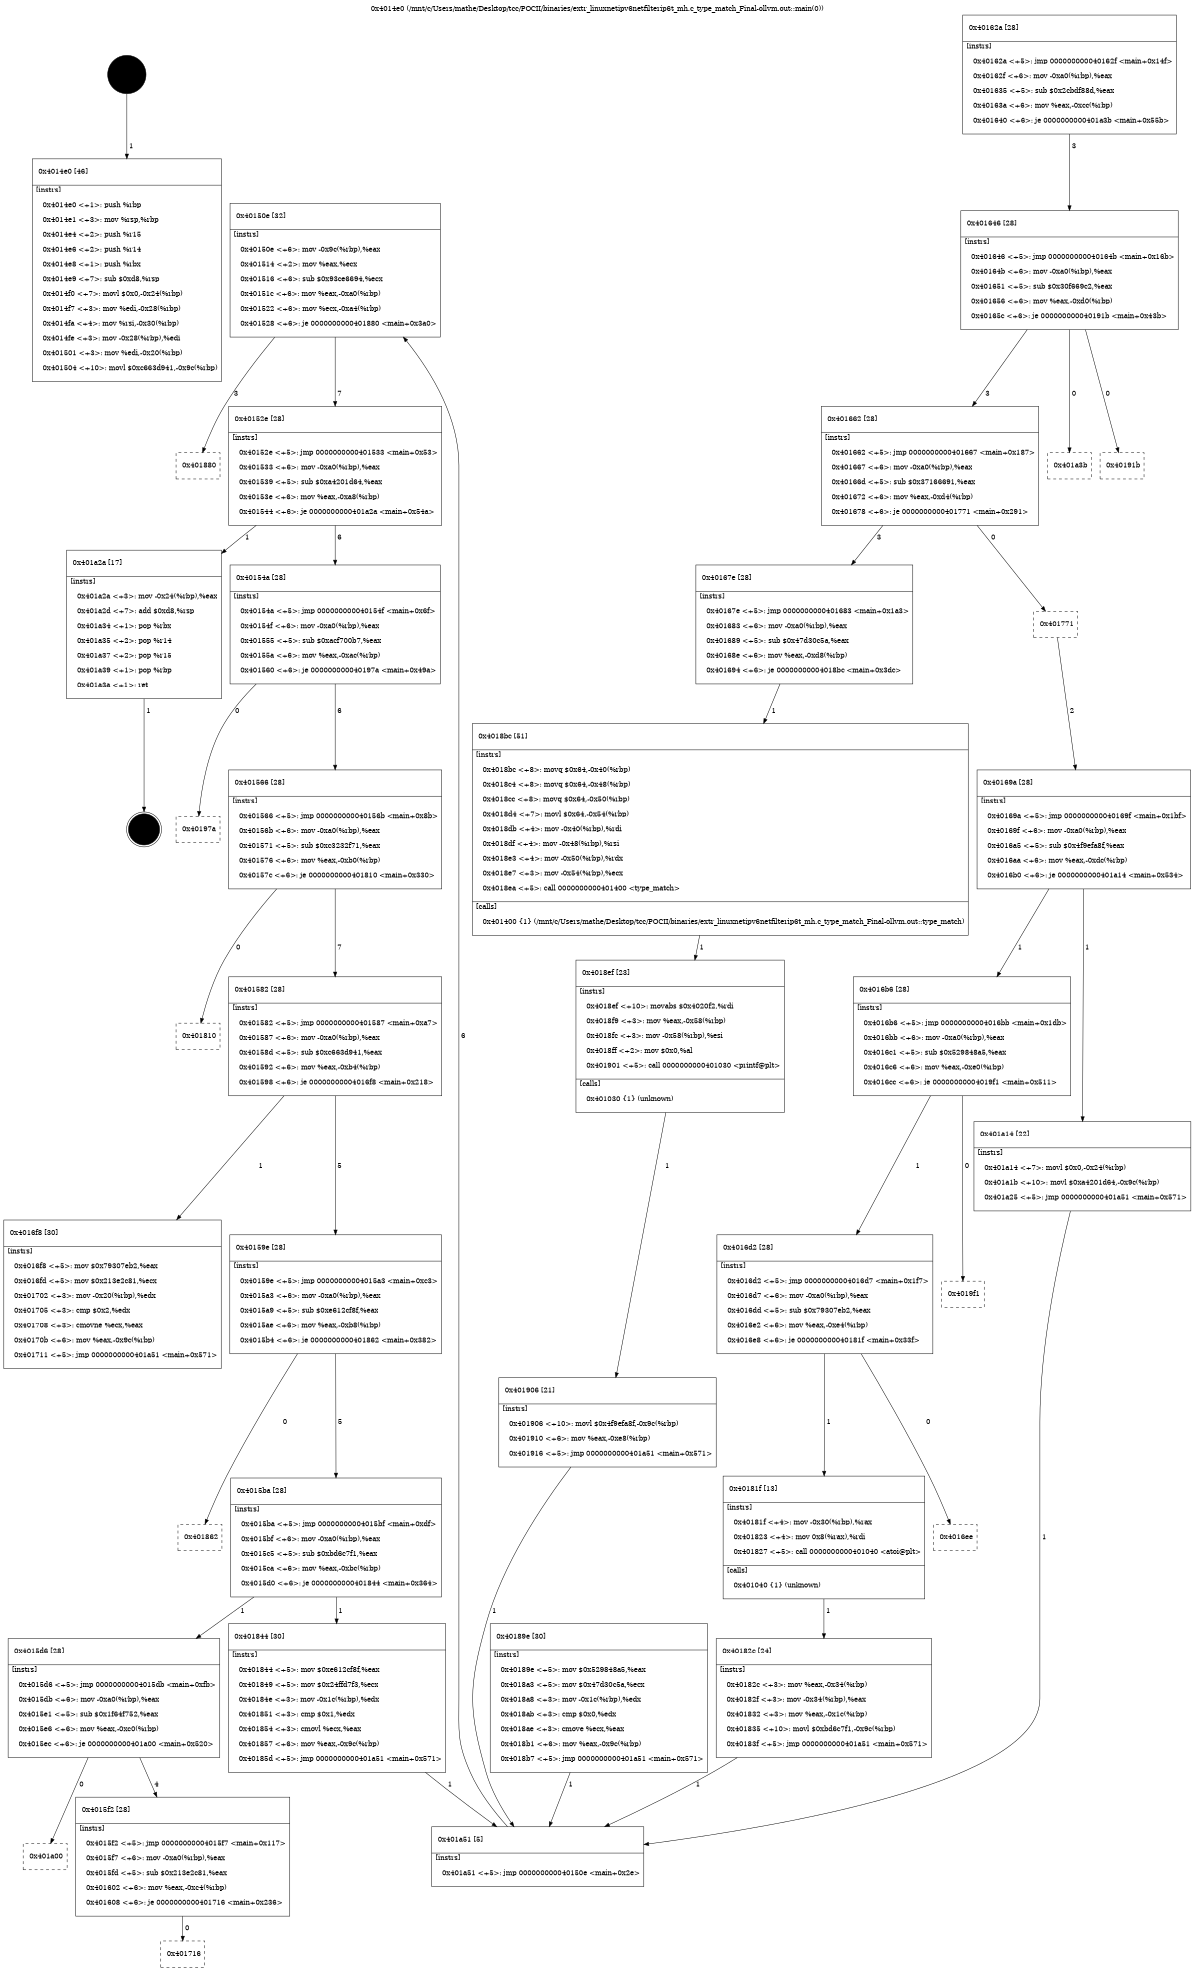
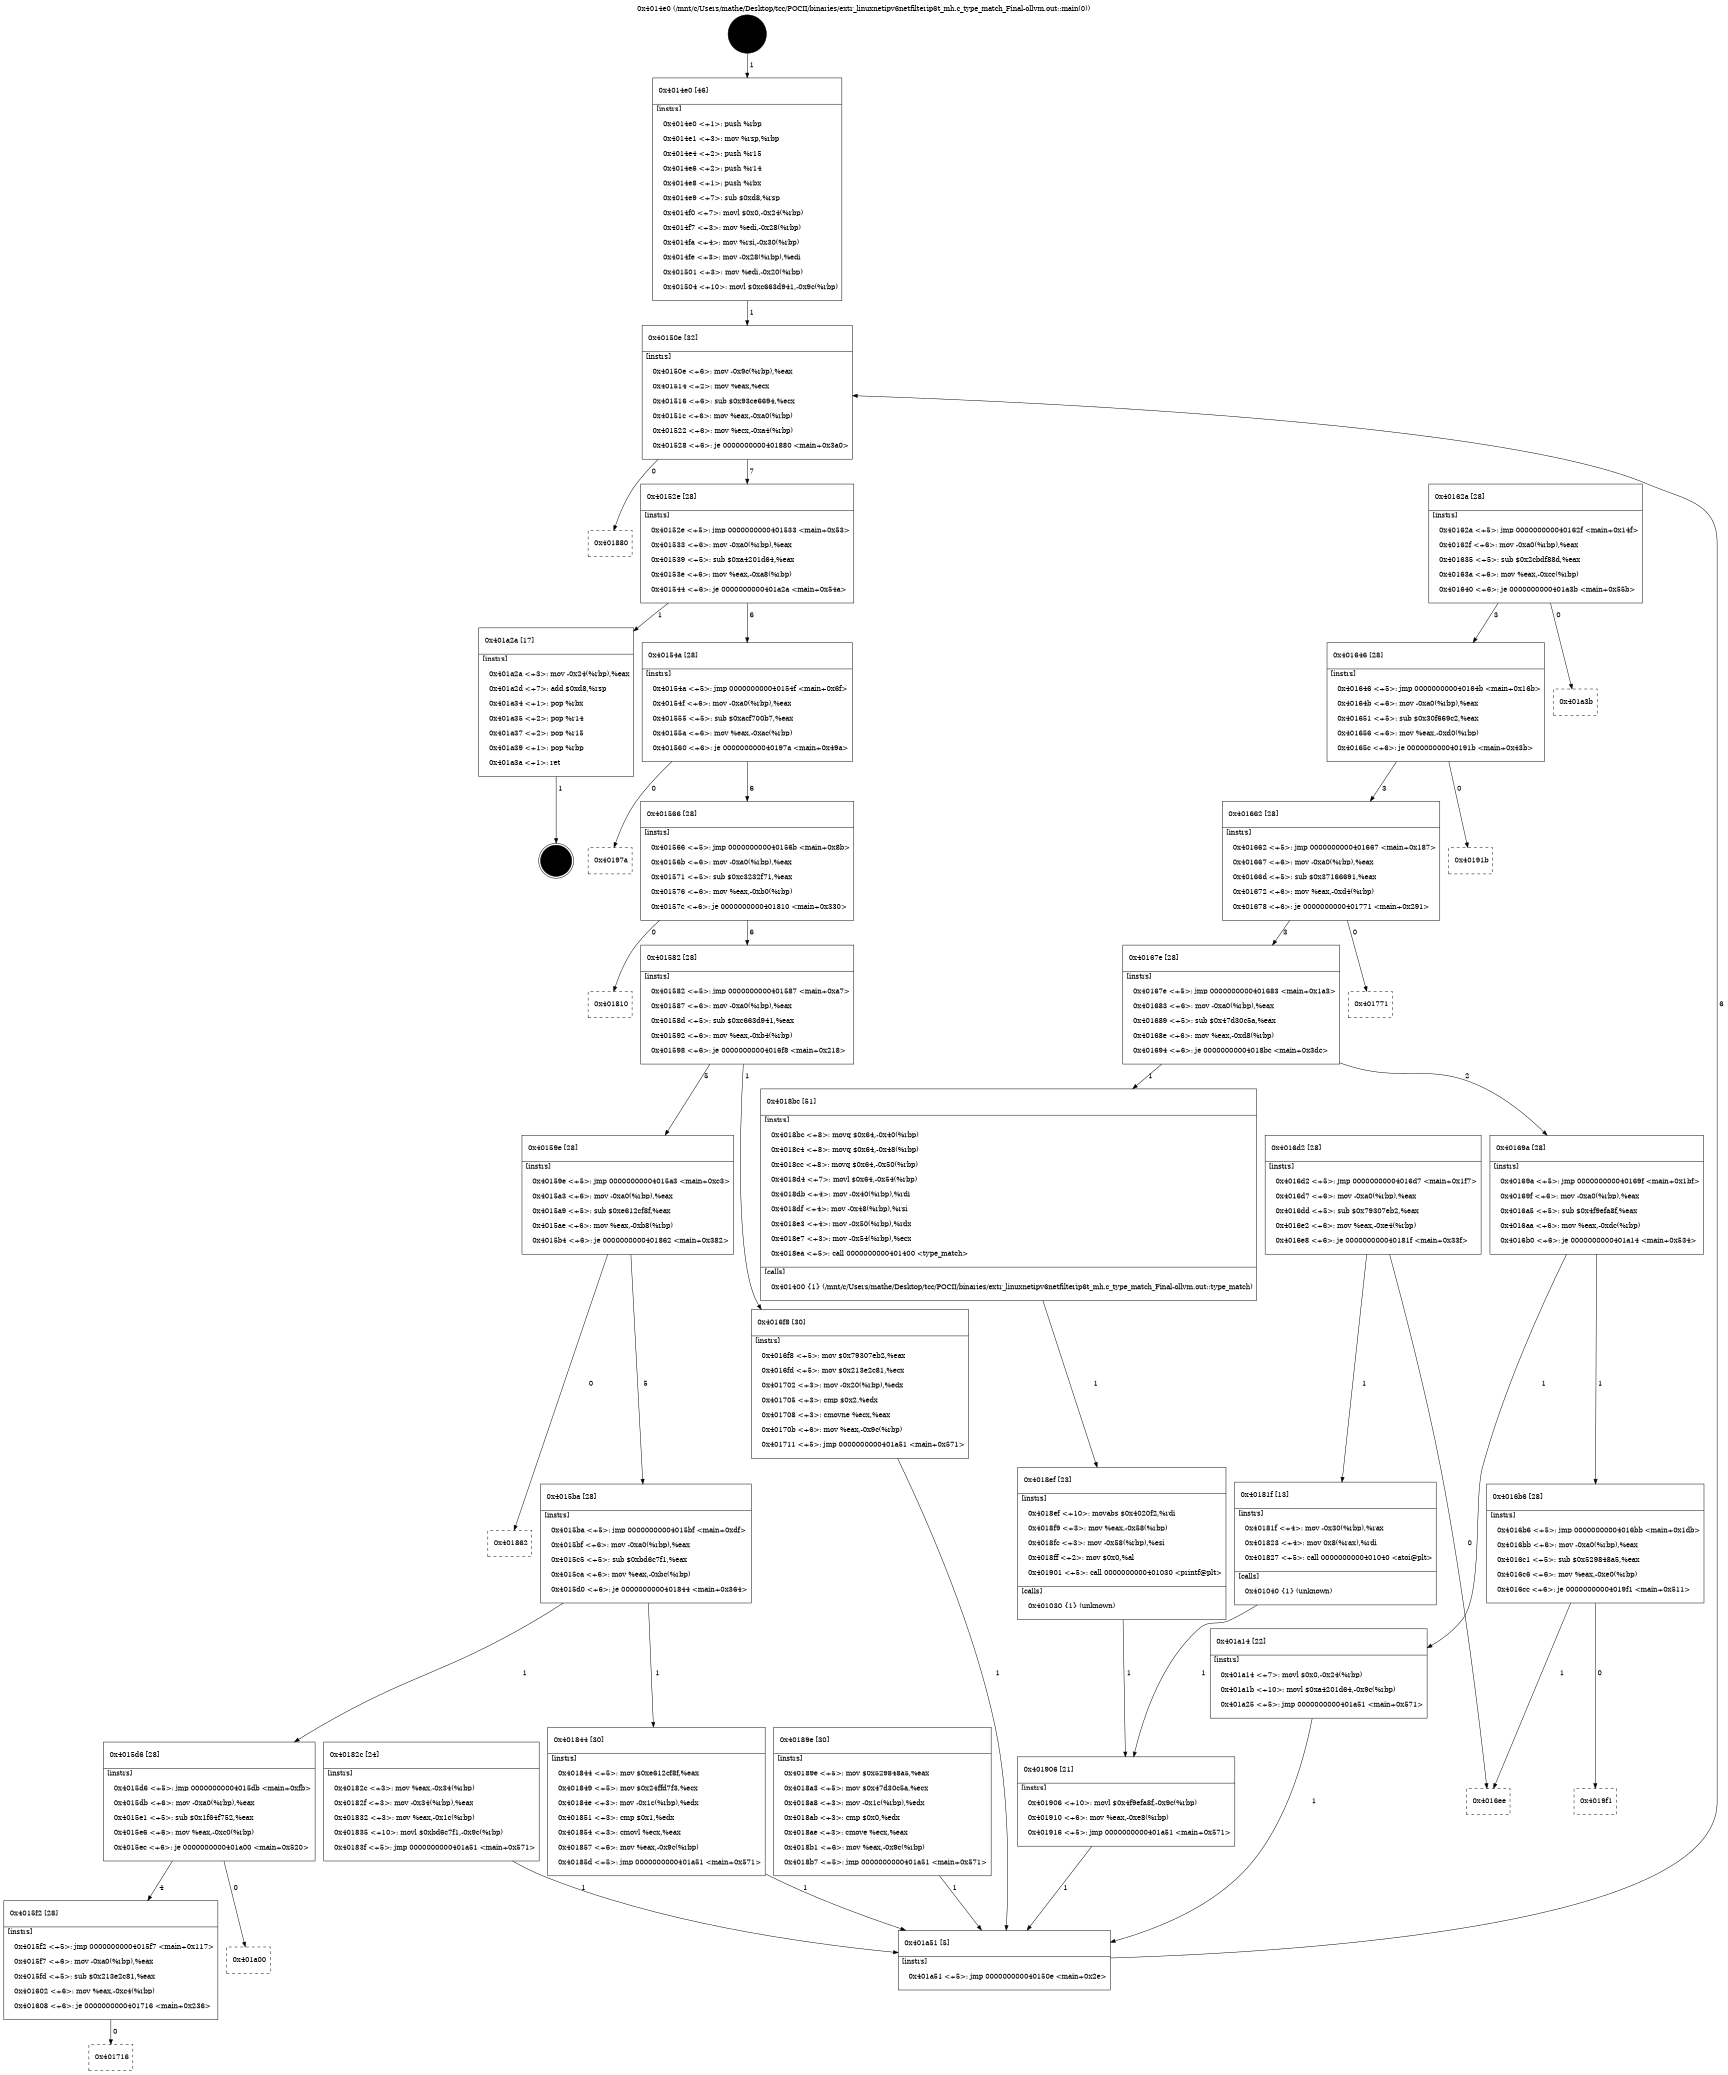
none -> (747, 311)
(1070, 389) -> (1561, 644)
(235, 394) -> (653, 472)
(1066, 701) -> (1449, 1076)
(339, 948) -> (751, 933)
(895, 1163) -> (1533, 1693)
(824, 1616) -> (1174, 1658)
none -> (985, 1685)
